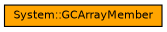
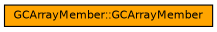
(83, 16) -> (109, 16)
